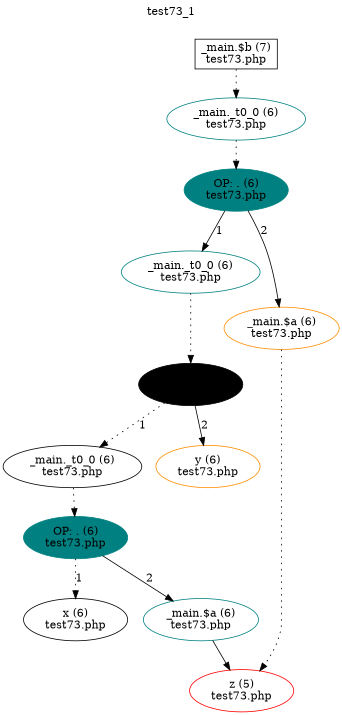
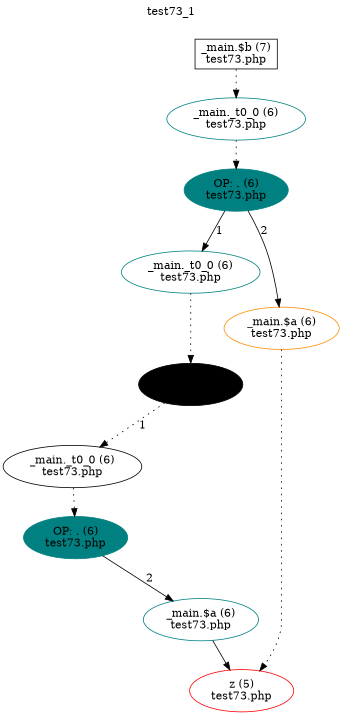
(208, 467) -> none
(76, 620) -> none
